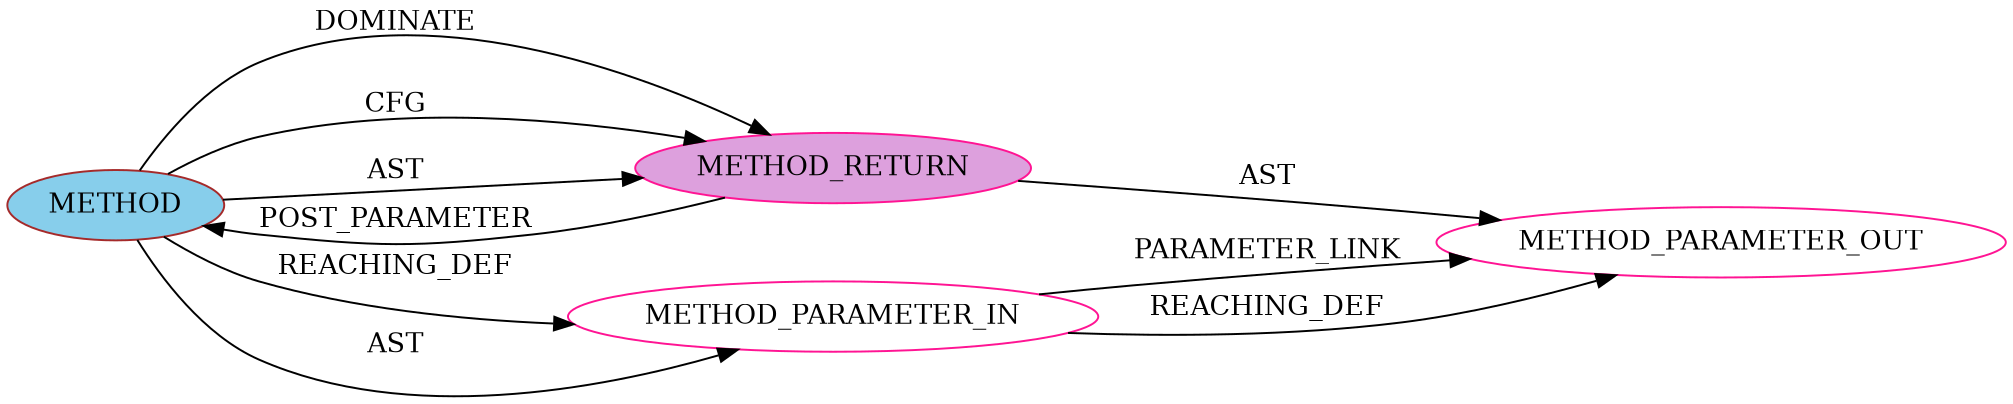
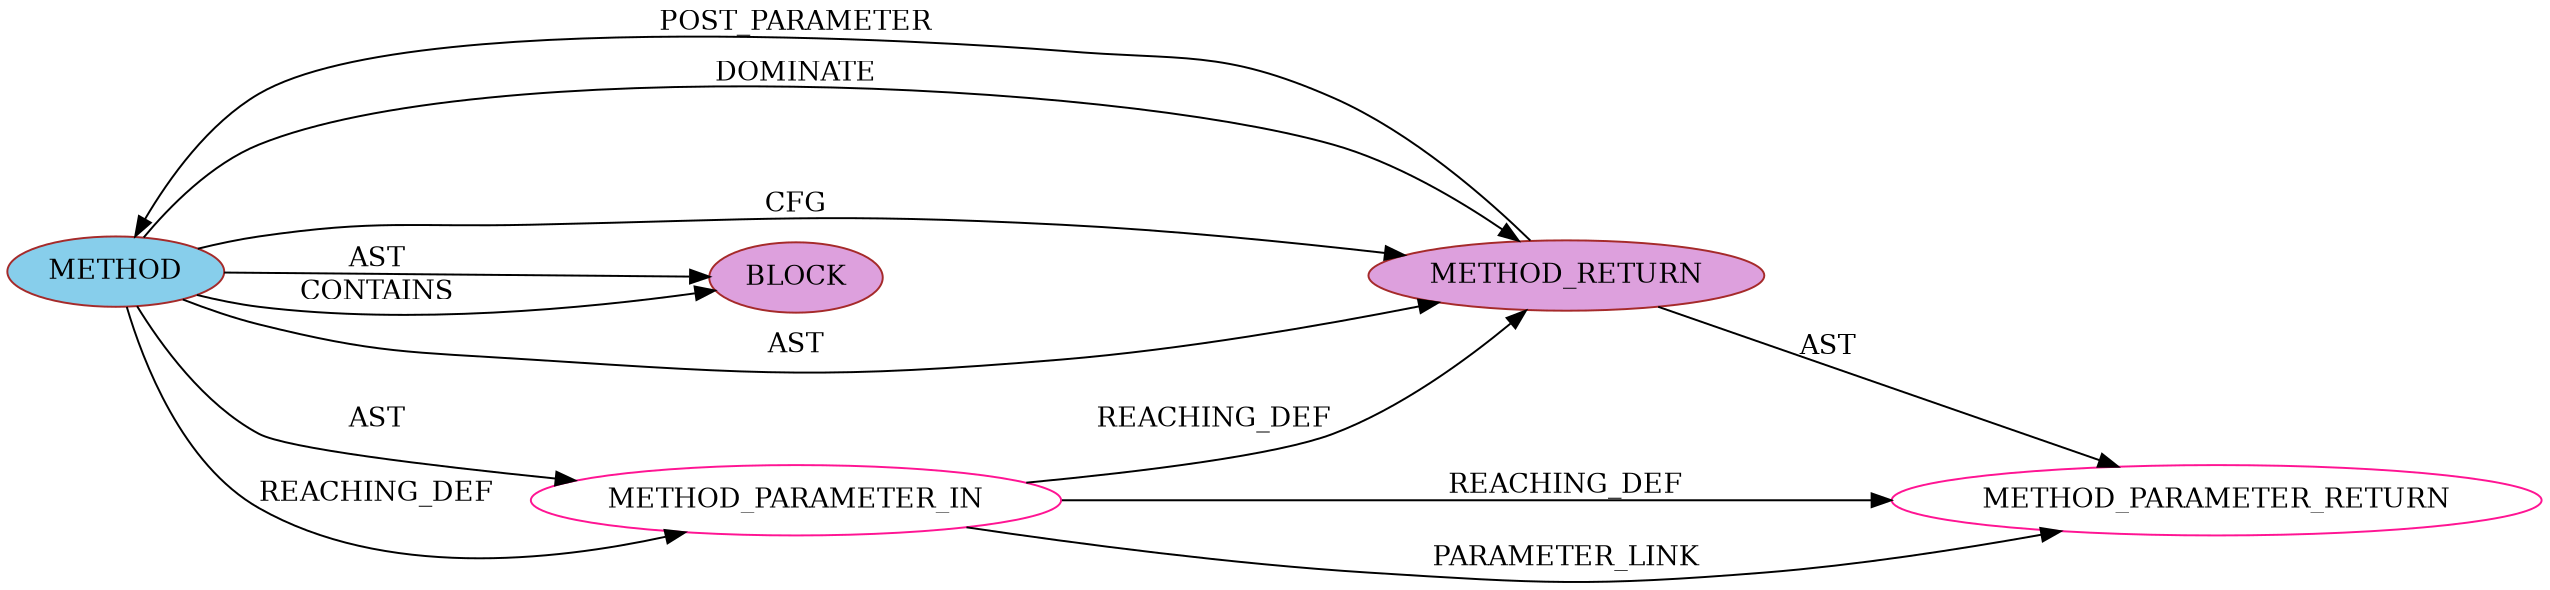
(833, 168) -> (1566, 276)
(1721, 242) -> (2217, 500)
none -> (796, 277)
none -> (1284, 447)
